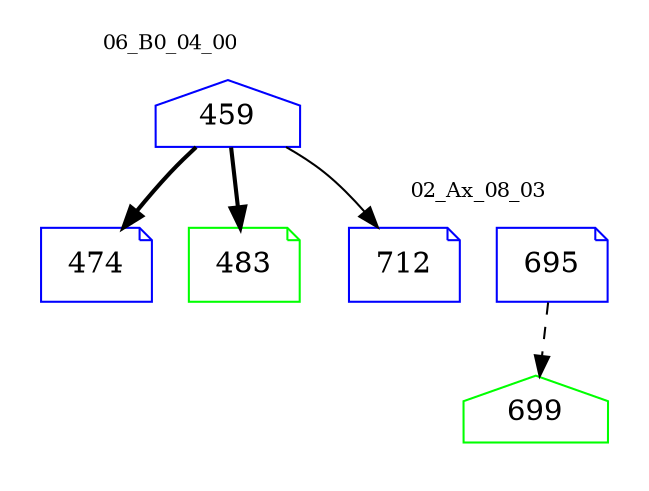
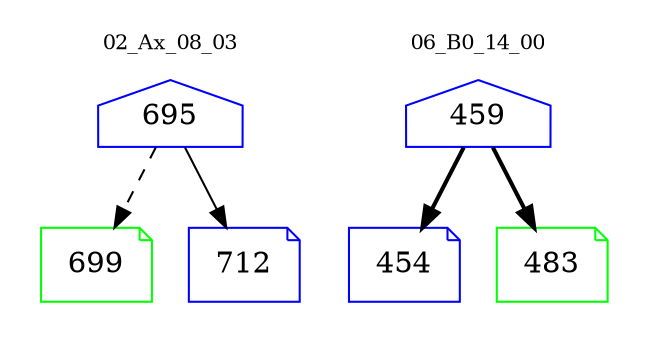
(170, 44) -> (478, 44)
(345, 191) -> (201, 178)
(96, 265) -> (404, 265)
(552, 265) -> (170, 117)
(536, 413) -> (96, 265)
